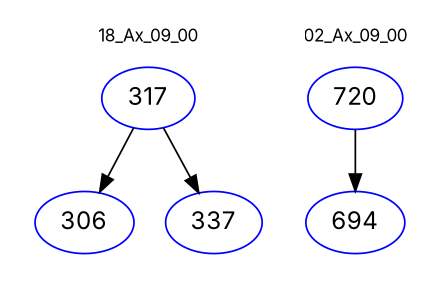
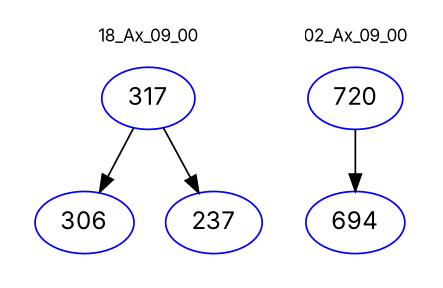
(214, 223) -> (214, 223)
